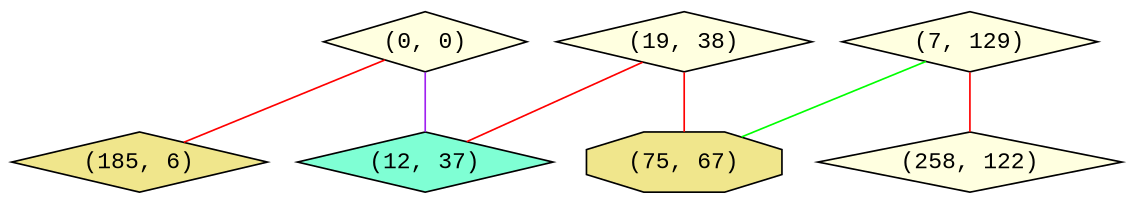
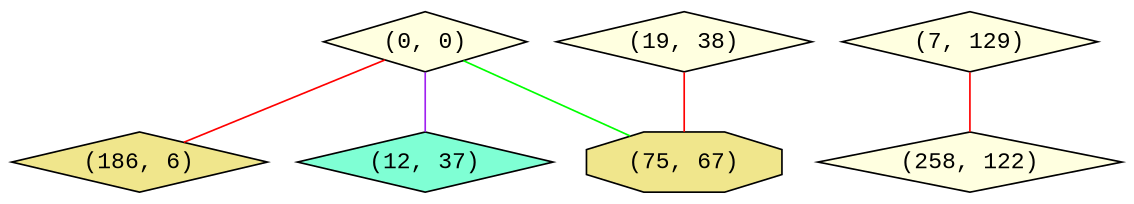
(834, 99) -> (547, 98)
(555, 102) -> none
(140, 162) -> (140, 162)
